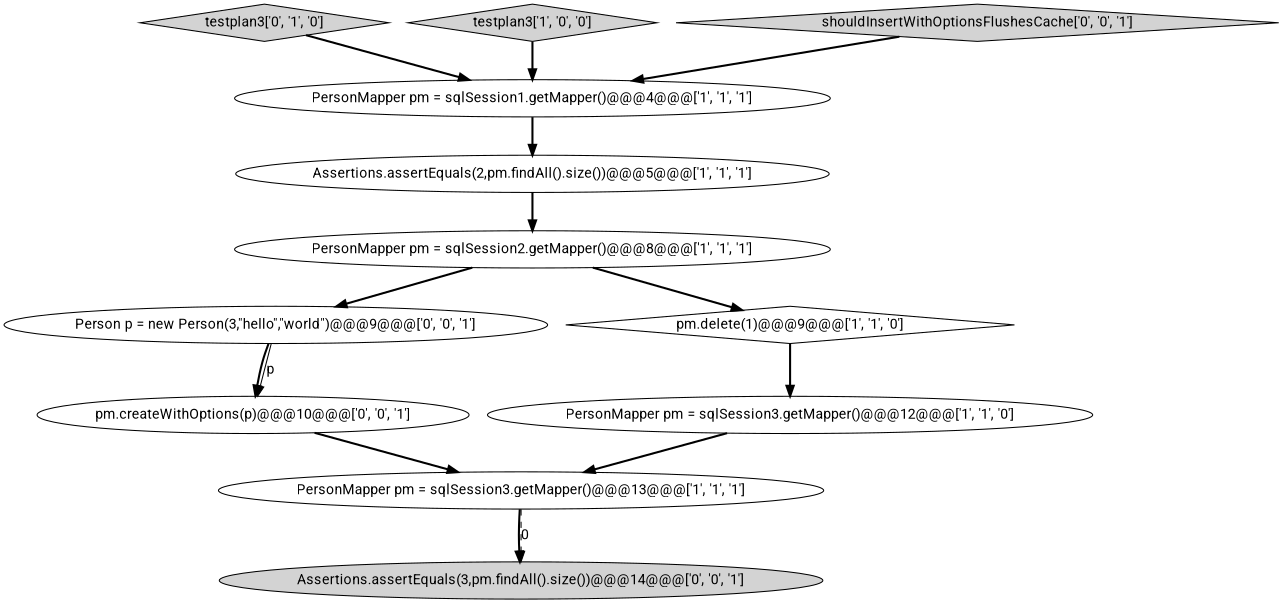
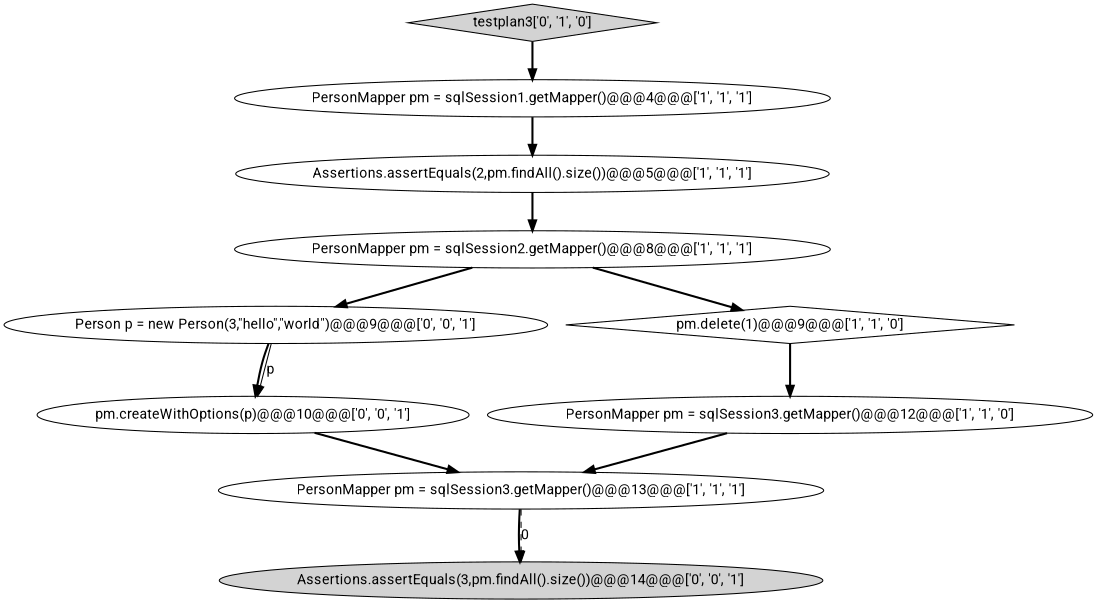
(532, 23) -> none
(977, 23) -> none
